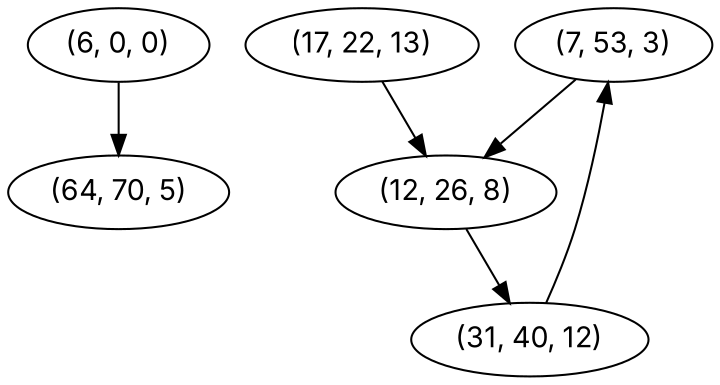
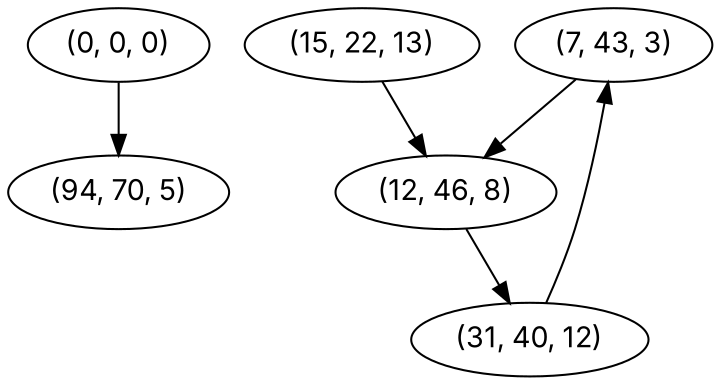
(119, 45) -> (119, 45)
(362, 45) -> (362, 45)
(614, 45) -> (614, 45)
(119, 192) -> (119, 192)
(446, 192) -> (446, 192)
